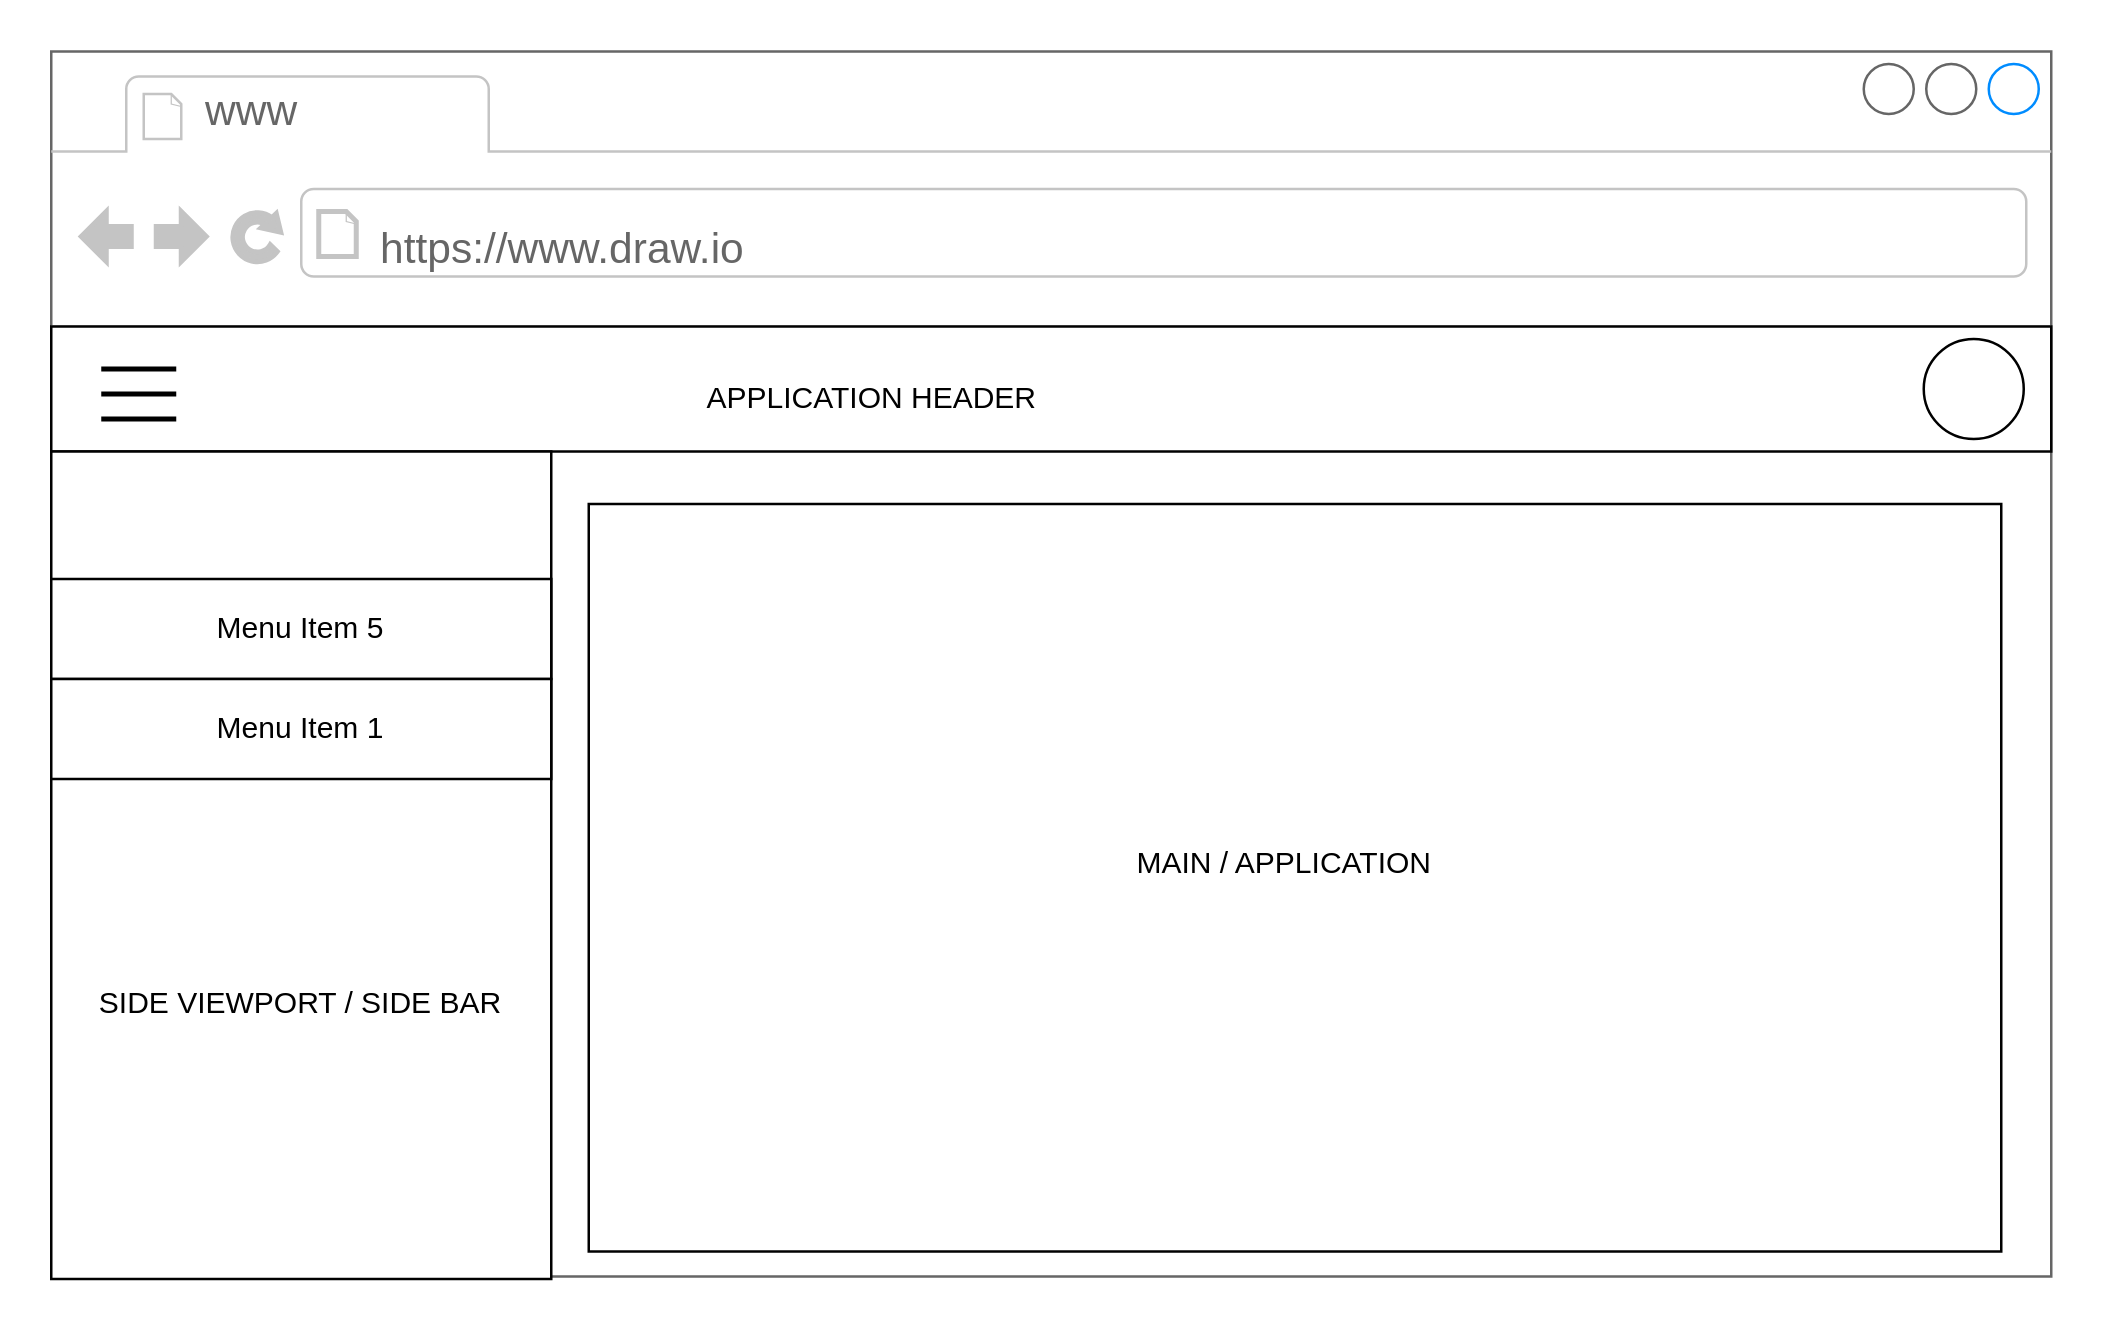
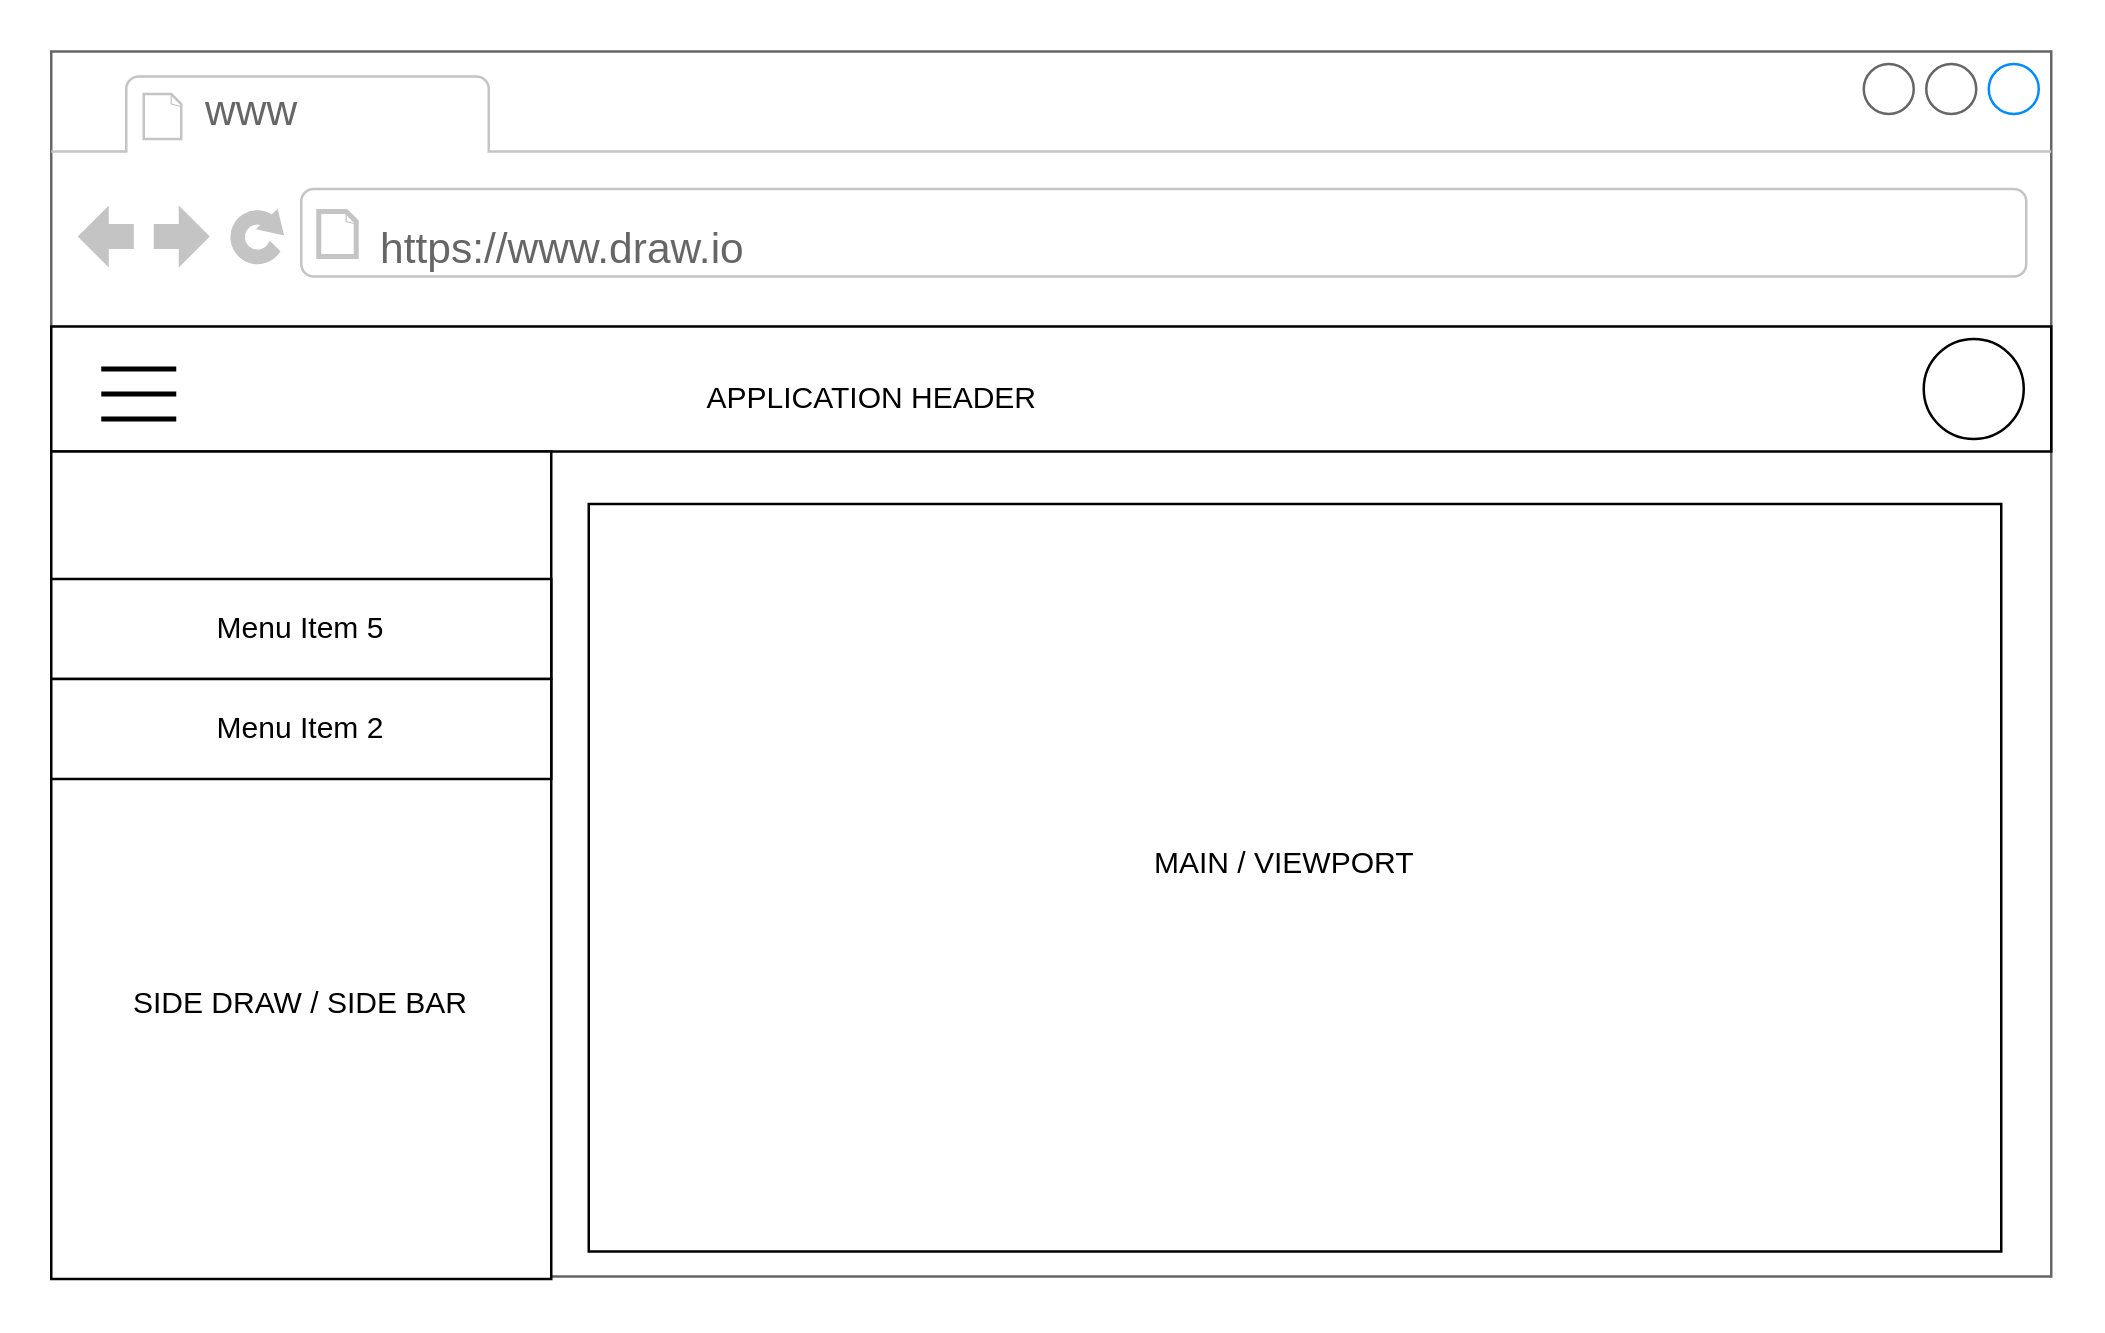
(301, 729) -> (301, 729)
(1285, 864) -> (1285, 864)
(301, 1004) -> (301, 1004)
